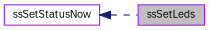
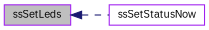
(124, 15) -> (95, 15)
